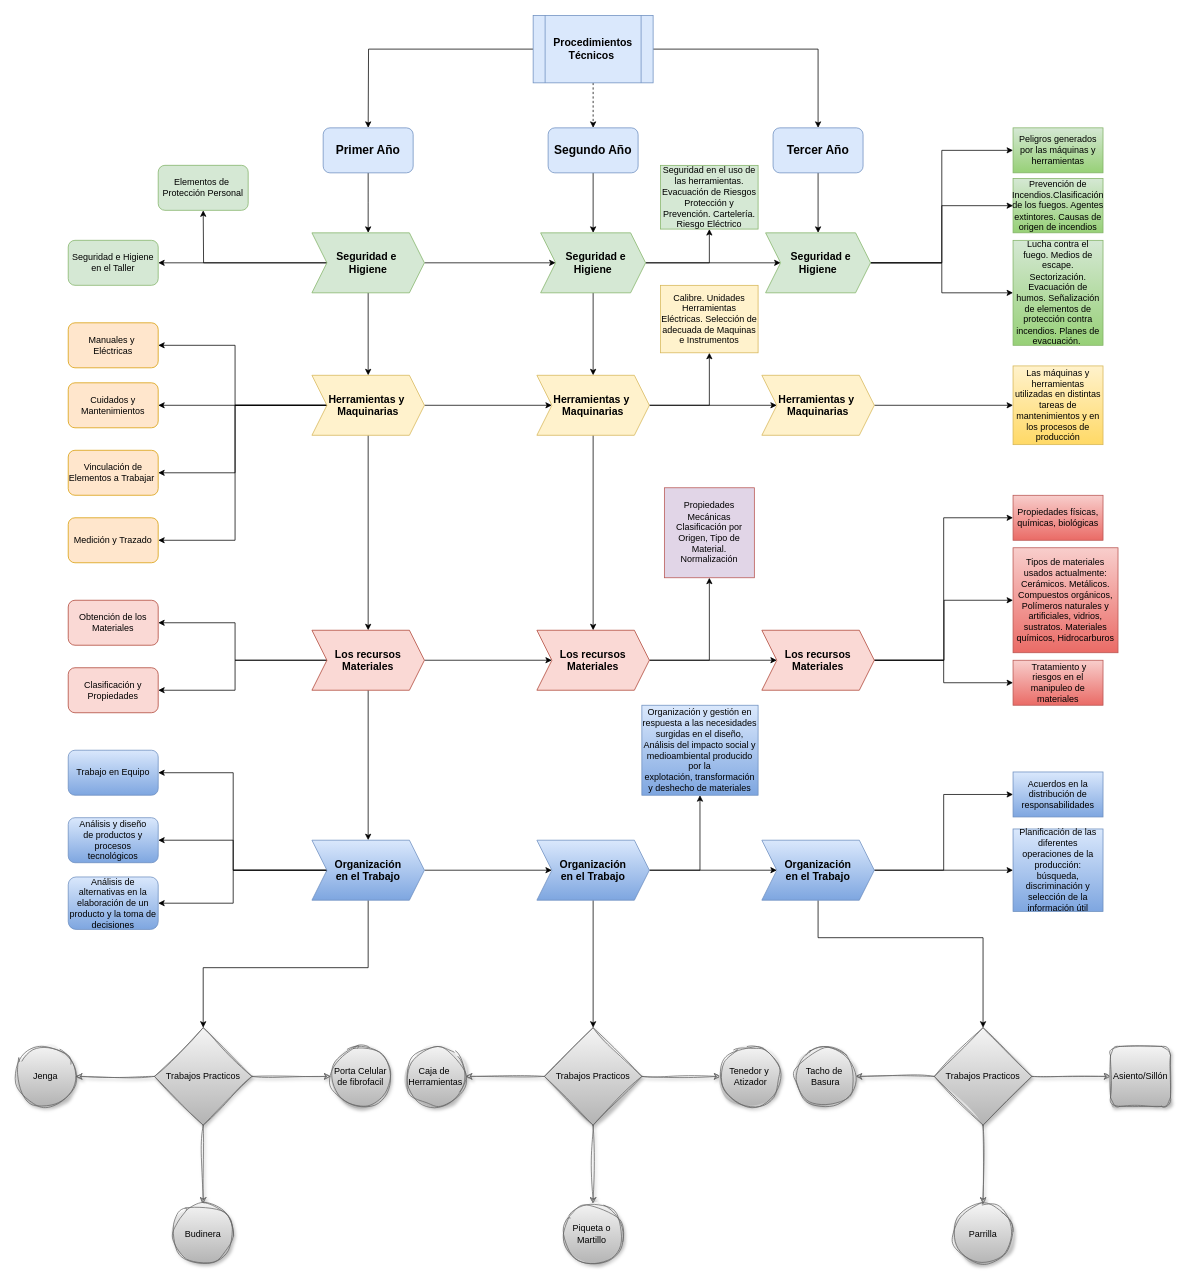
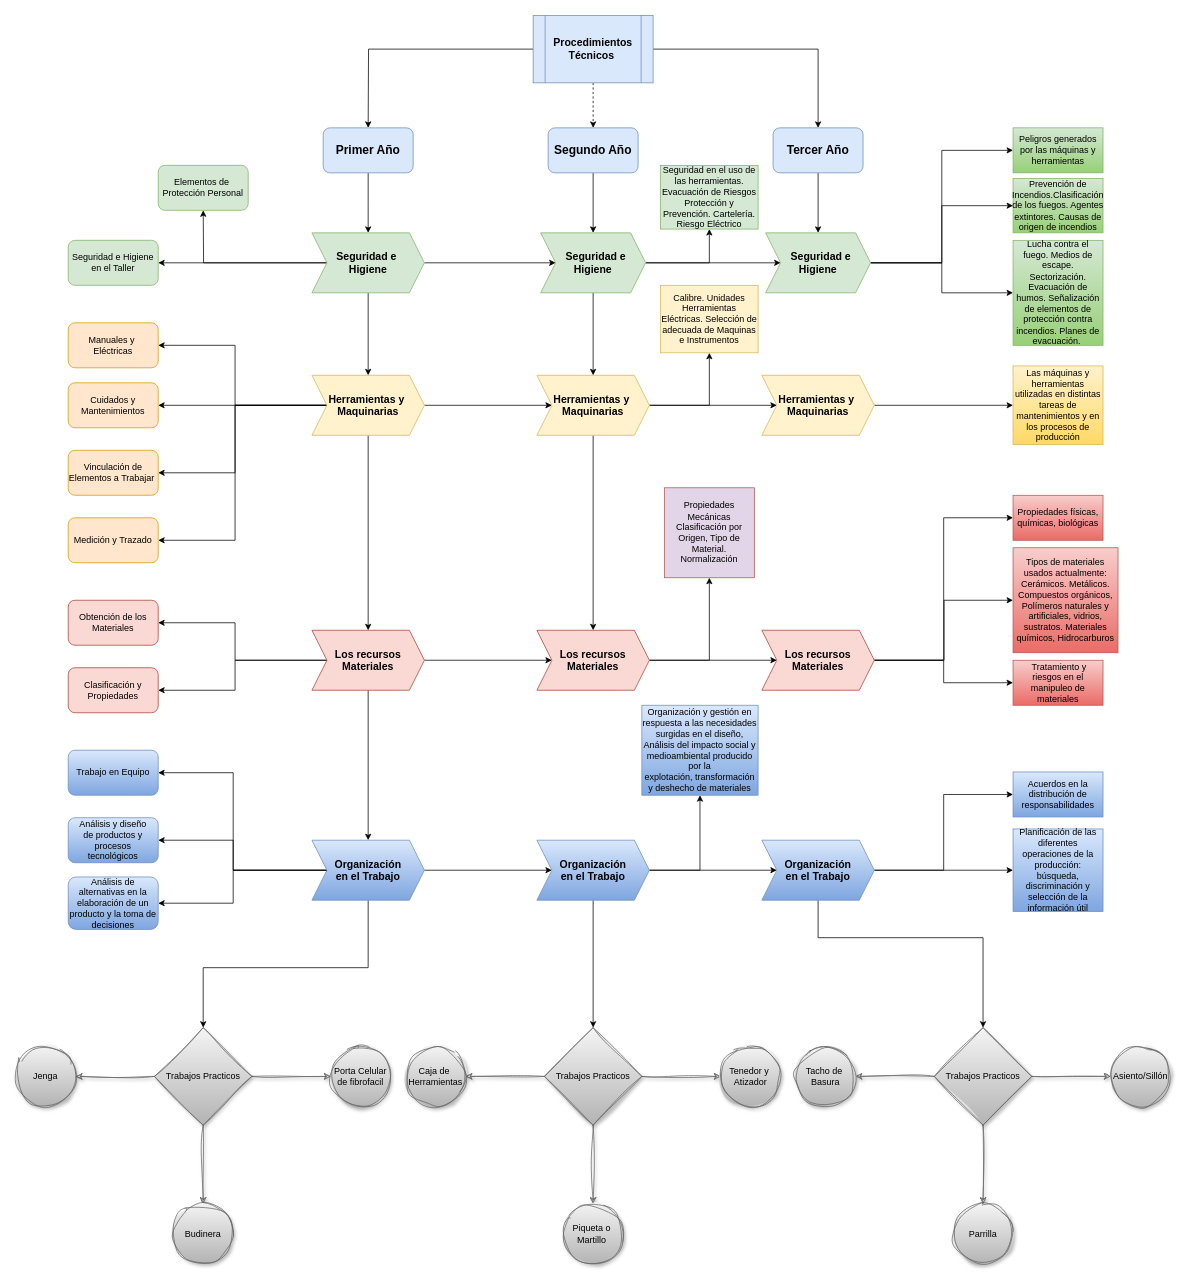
(1140, 1077) -> (1140, 1077)
